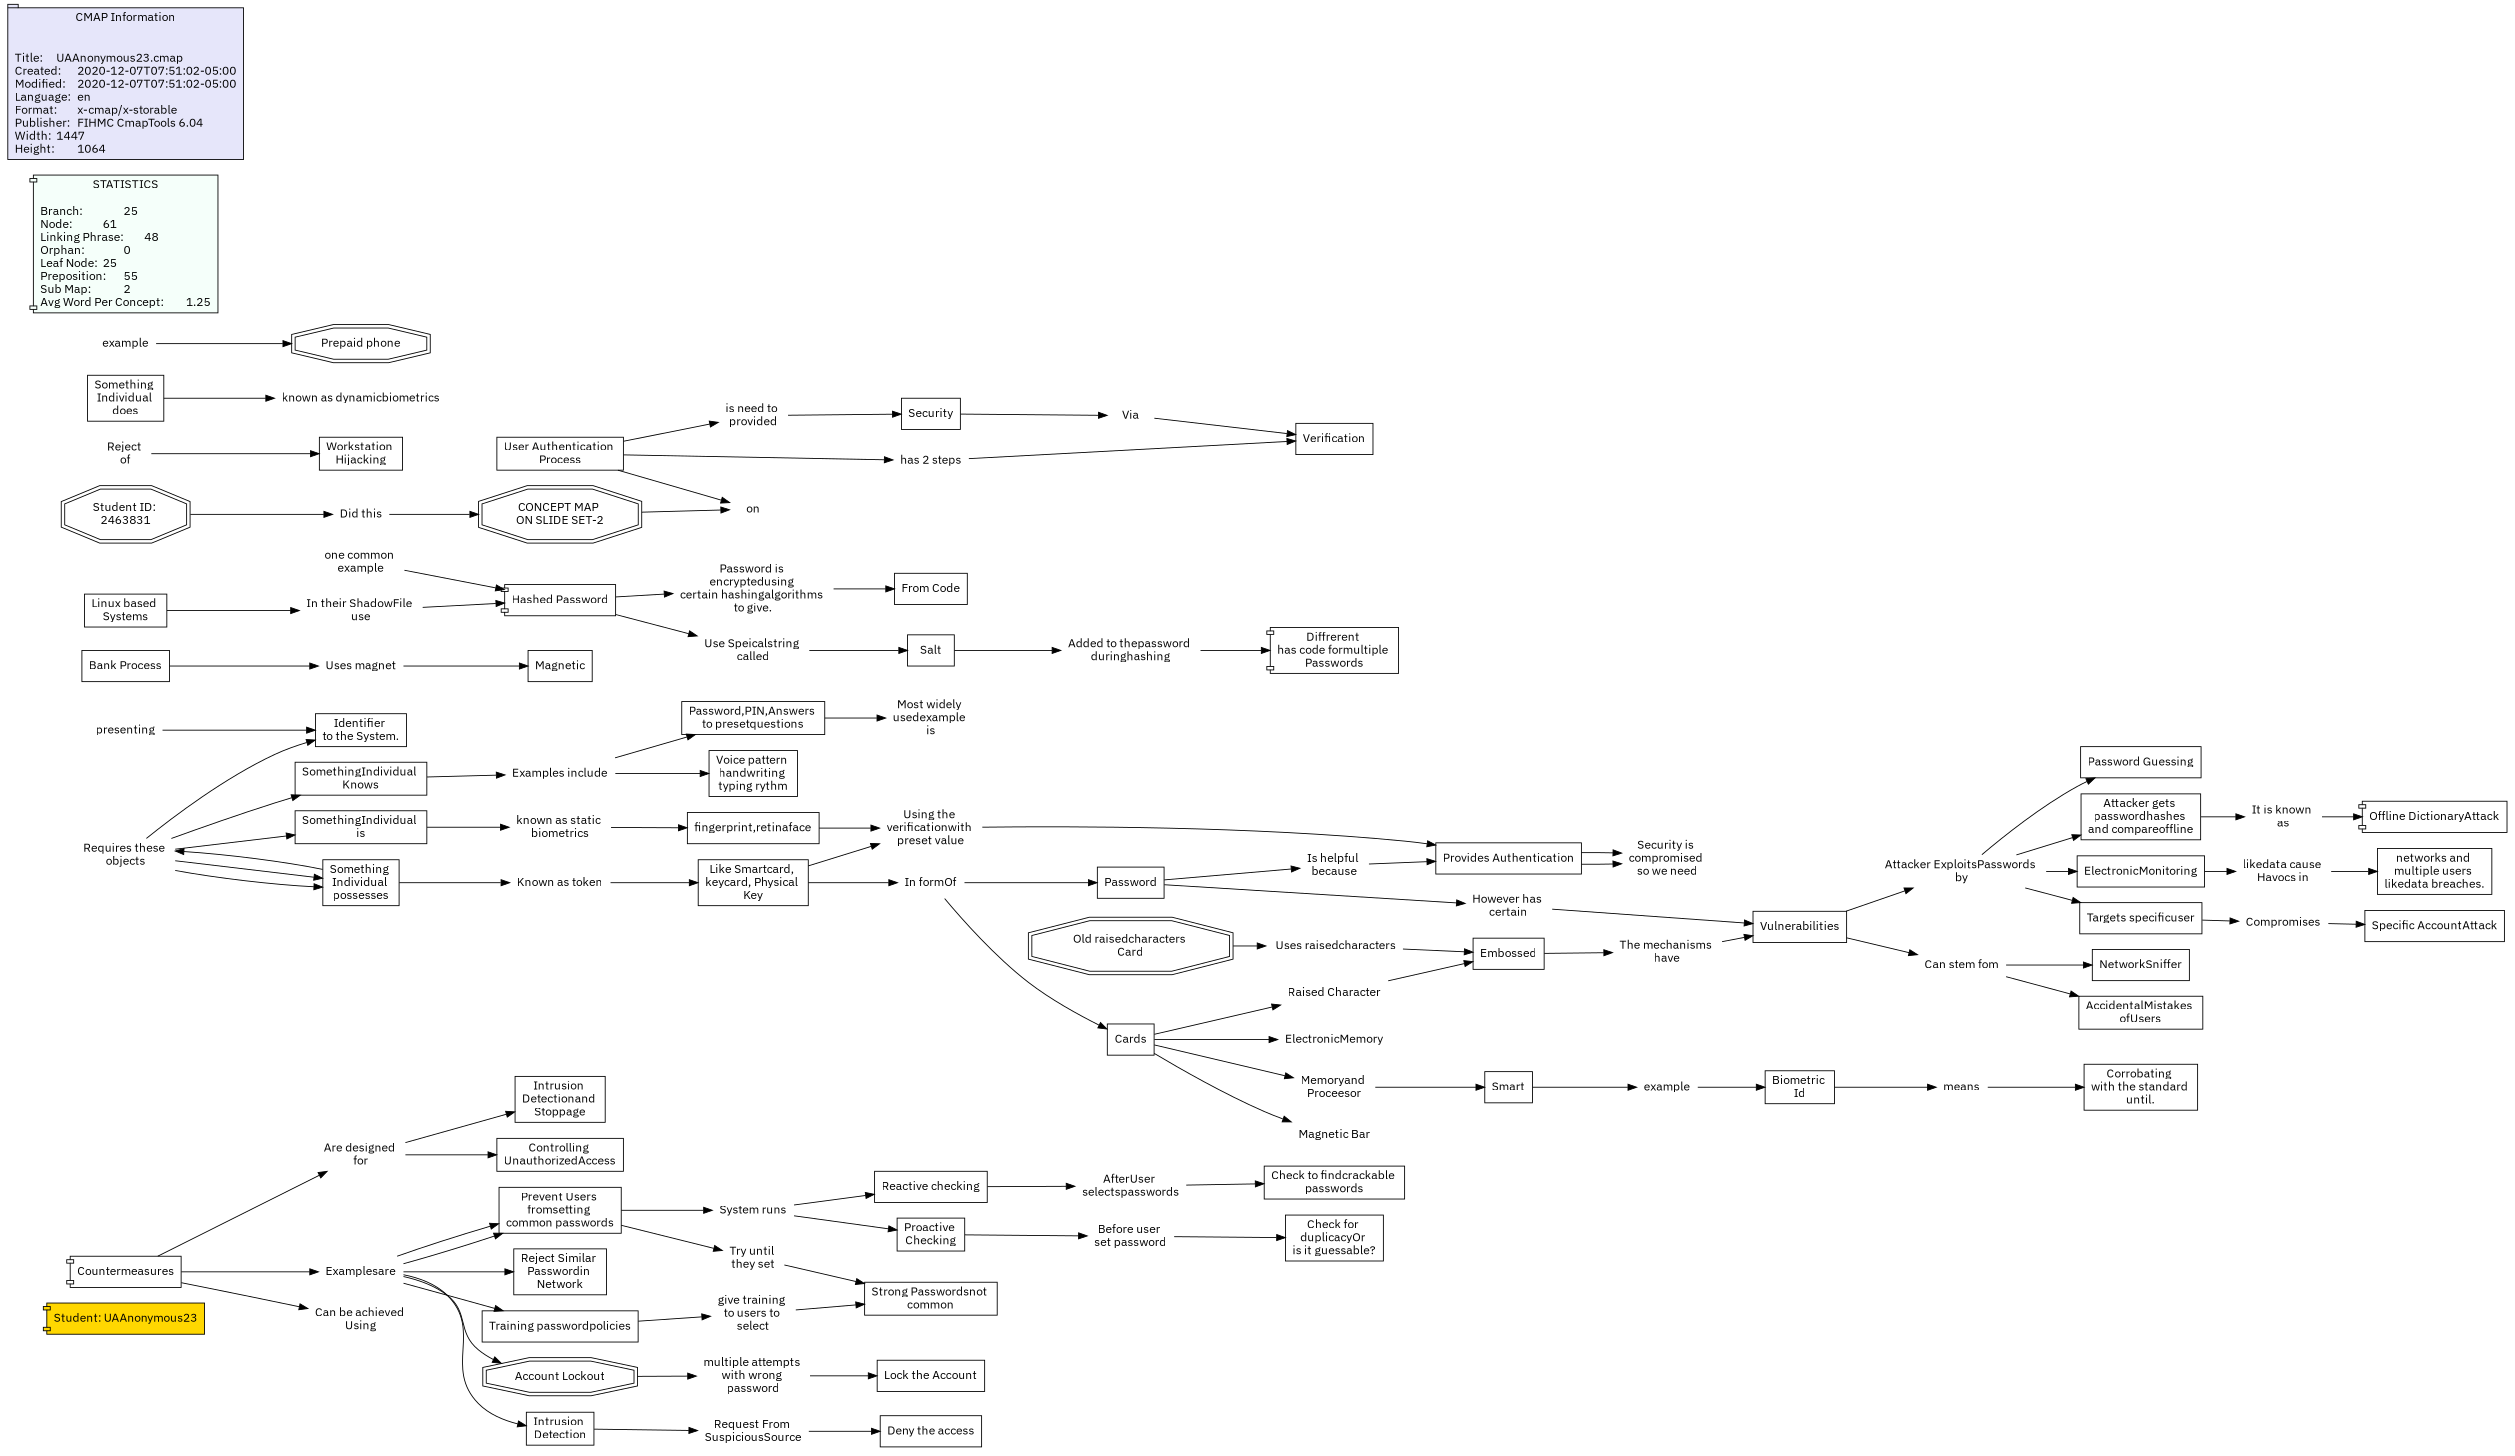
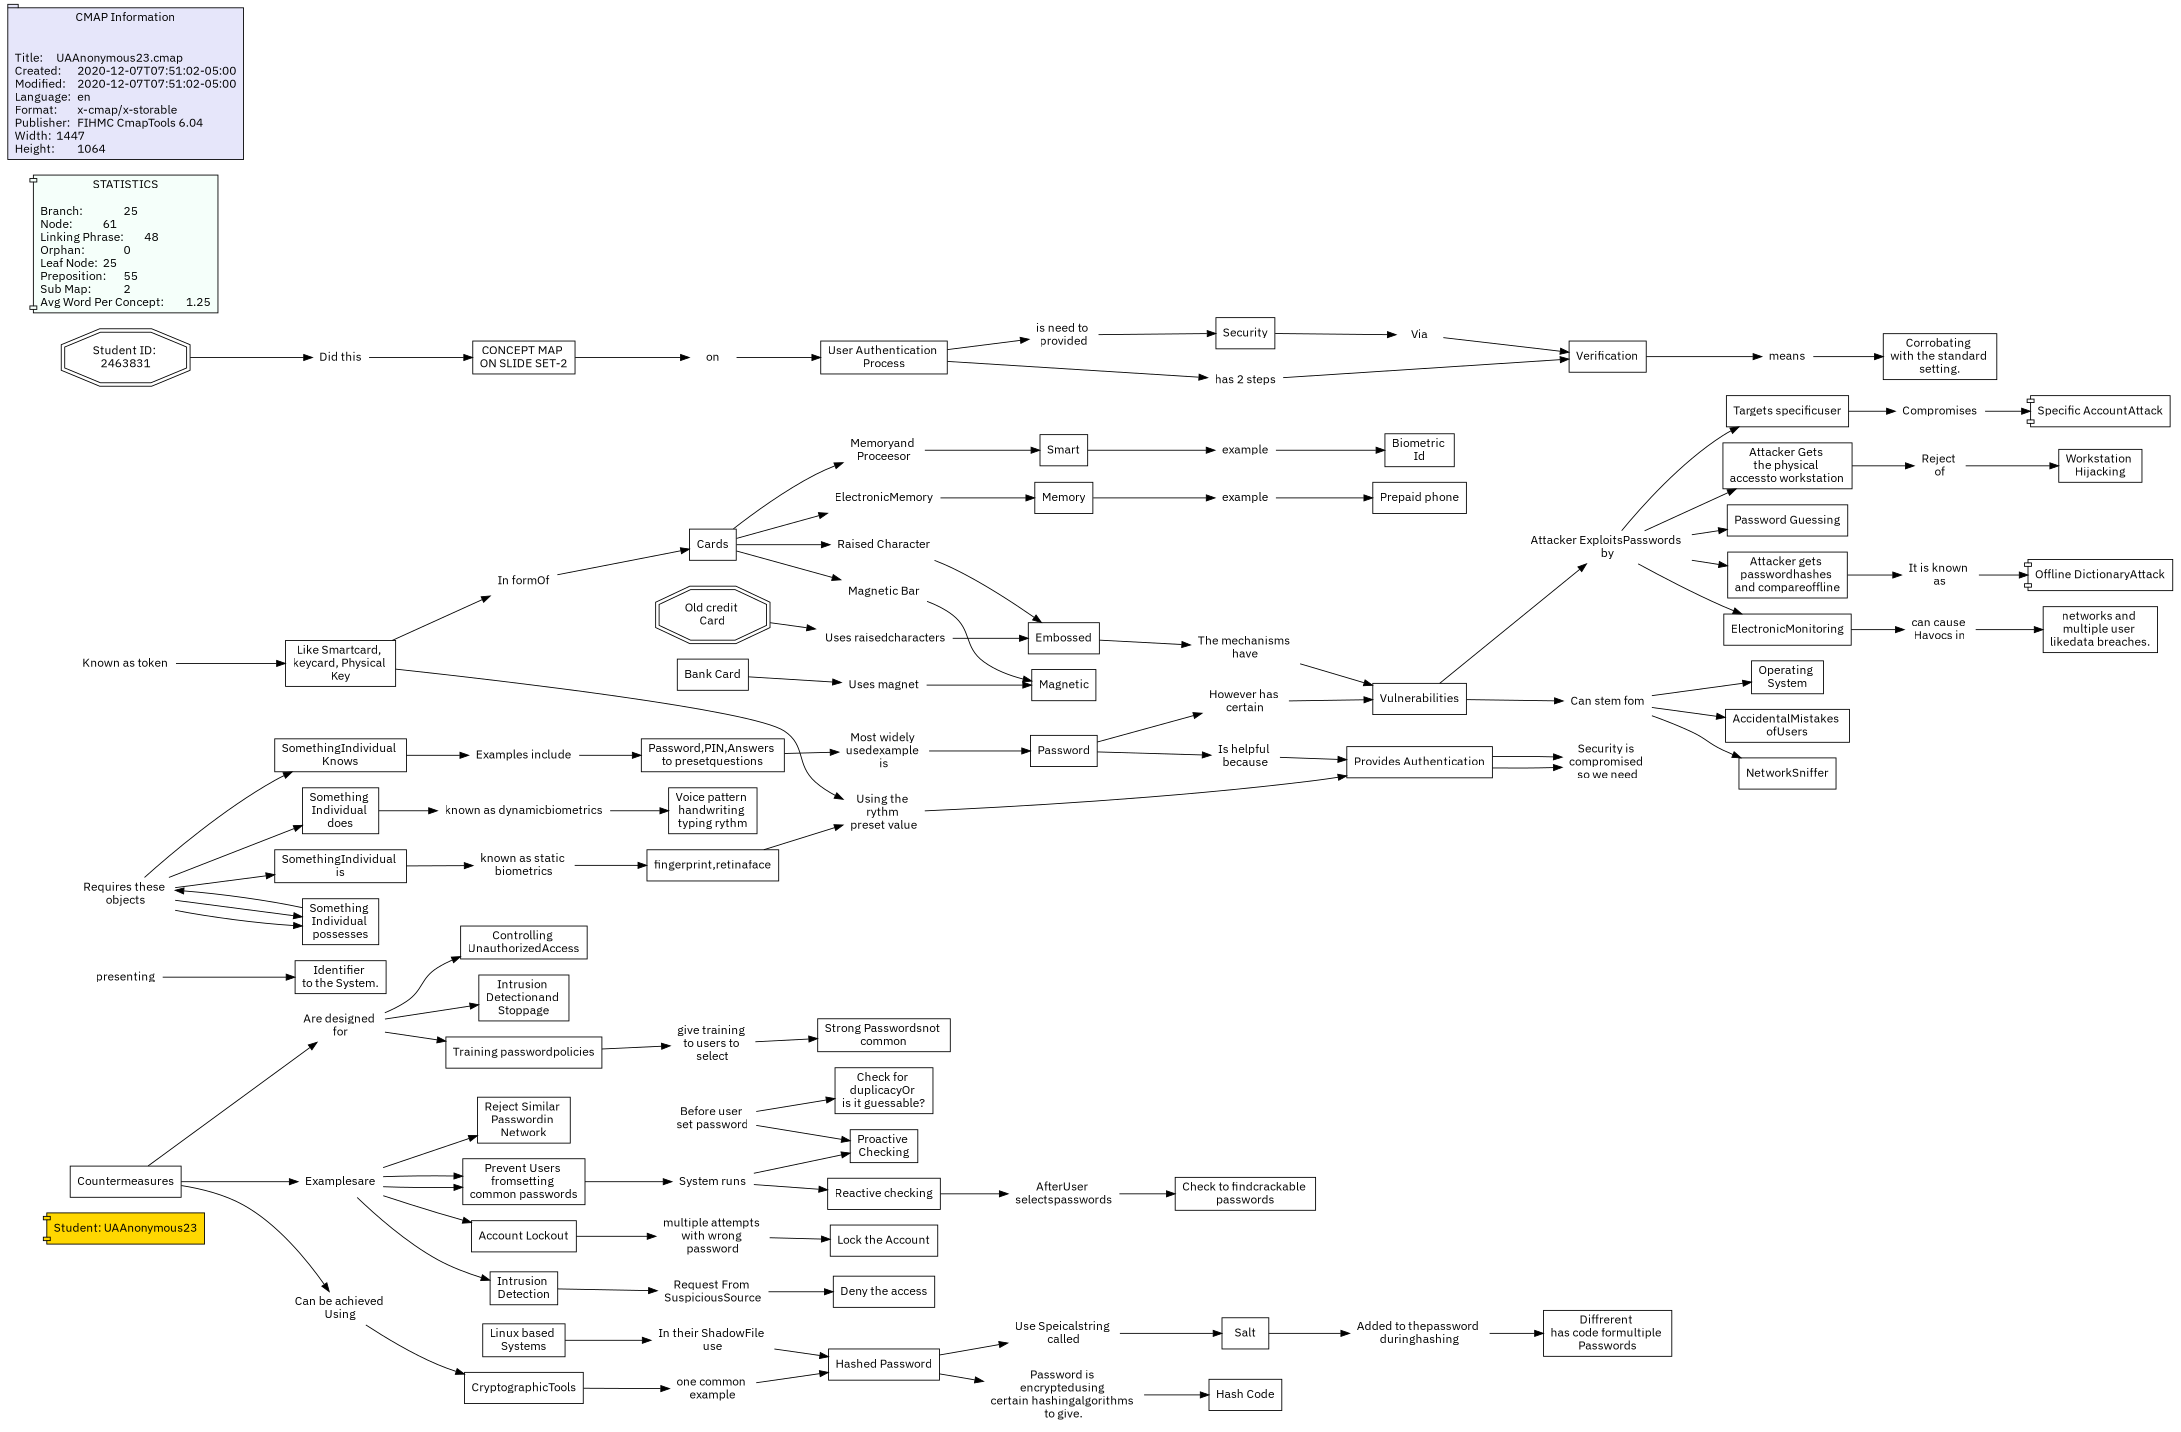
(361, 344) -> (1420, 498)
none -> (1788, 466)
(670, 485) -> (774, 358)
none -> (1064, 498)
(560, 514) -> (524, 358)
(931, 589) -> (1245, 1395)
(560, 600) -> (884, 1365)
none -> (971, 645)
(1334, 650) -> (1608, 1333)
(126, 666) -> (713, 675)
none -> (1788, 677)
(658, 774) -> (635, 811)
(223, 784) -> (232, 853)
(931, 828) -> (884, 812)
(2283, 871) -> (1940, 630)
(2435, 871) -> (2100, 630)
(450, 883) -> none
(1026, 883) -> (975, 751)
(2435, 926) -> (2100, 411)
(1131, 946) -> (713, 615)
(1881, 1087) -> (1700, 357)
(2141, 1087) -> (1940, 357)
(1022, 1235) -> (799, 1132)
(753, 1258) -> none
(126, 1272) -> (126, 1182)
(458, 1298) -> (411, 1036)
(560, 1377) -> (524, 1236)
none -> (524, 1388)
